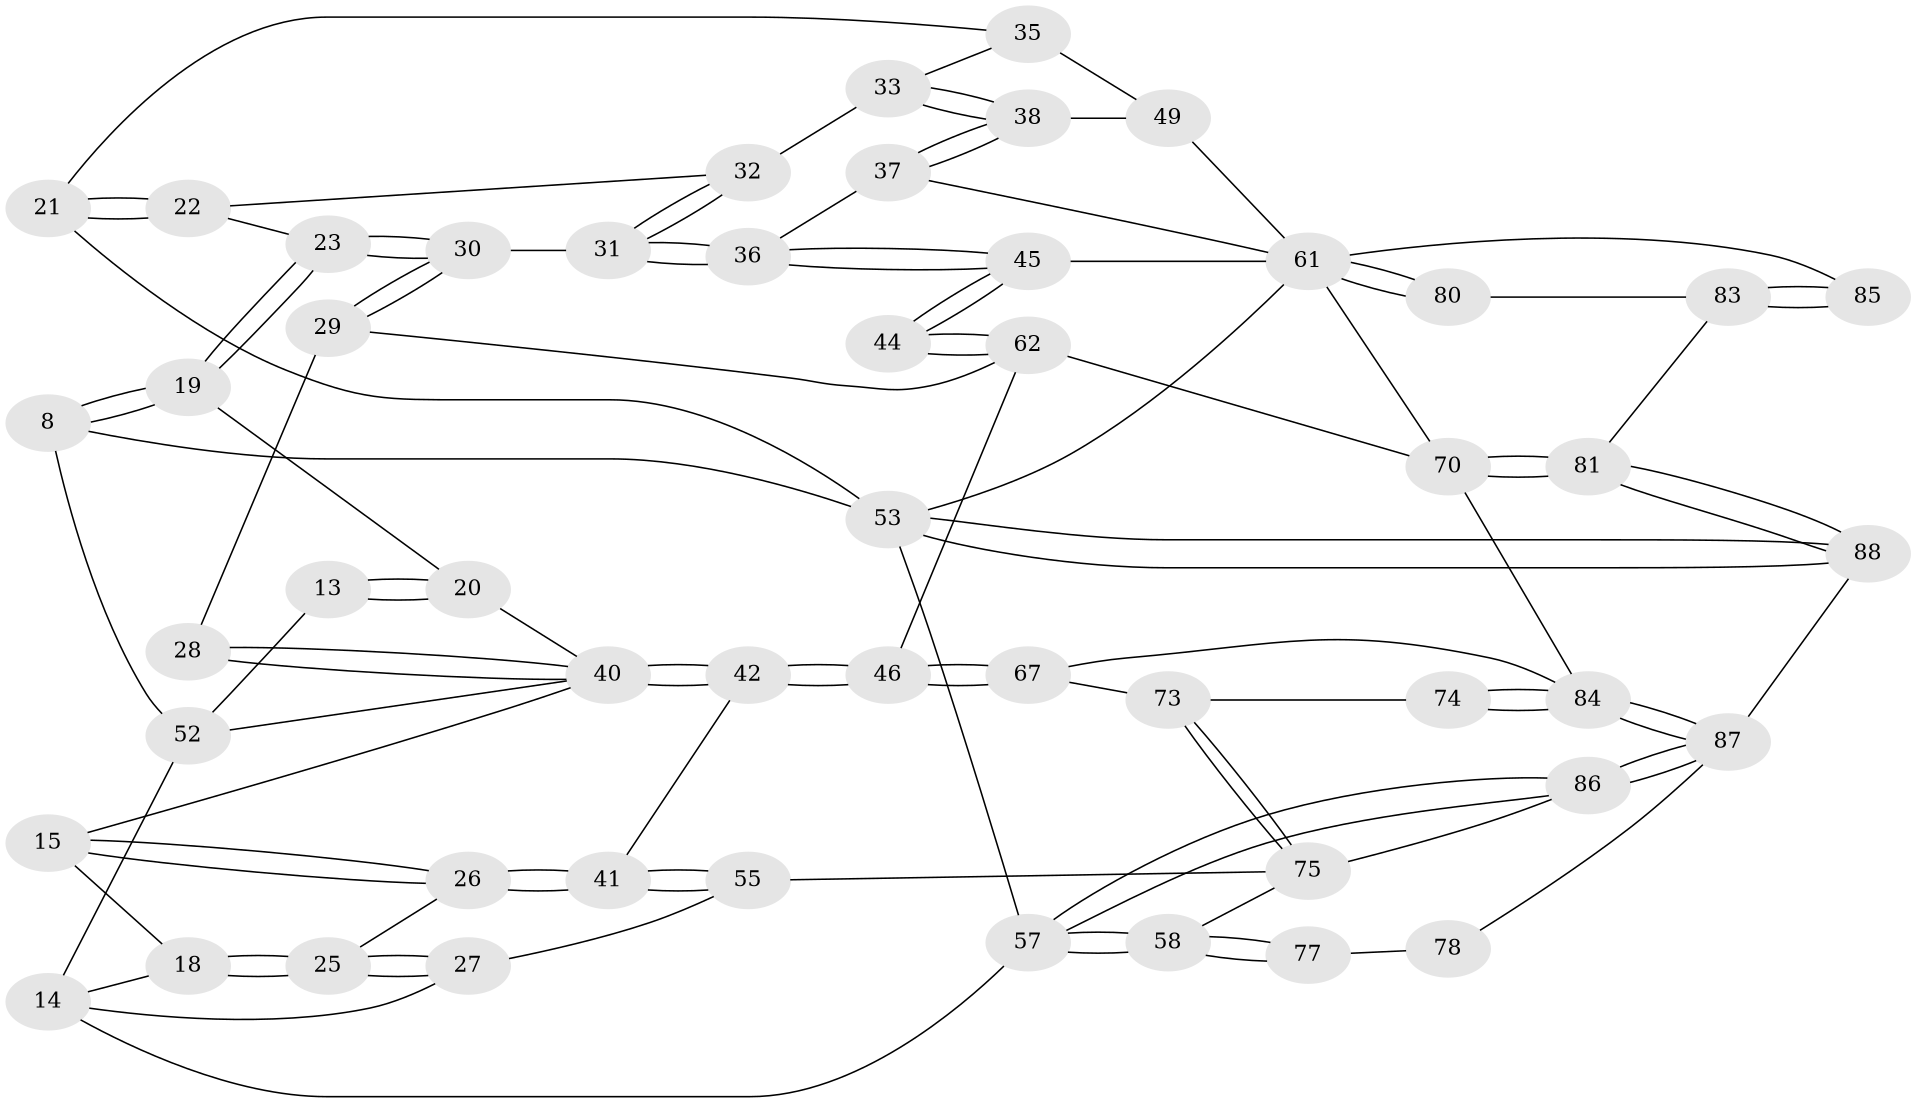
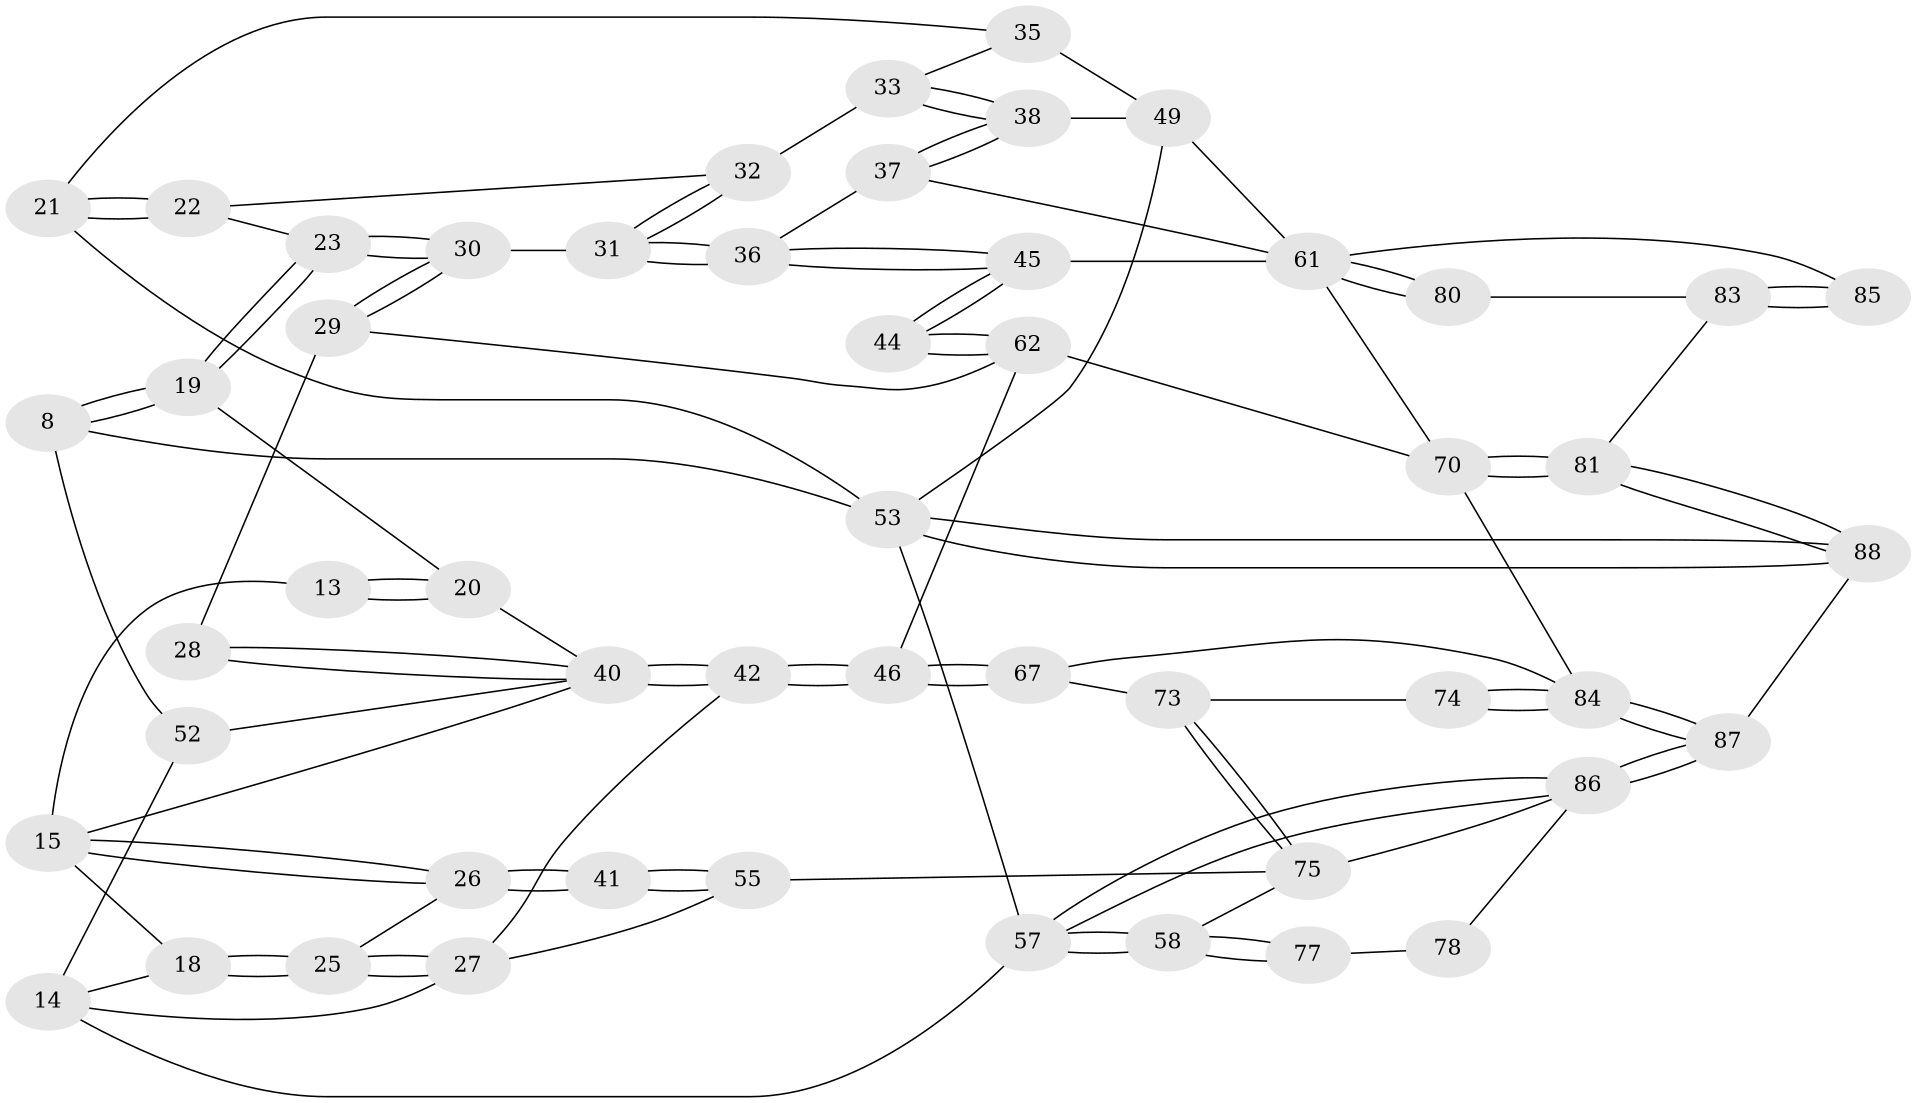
(1121, 422) -> (1095, 347)
(250, 673) -> (111, 648)
(678, 778) -> (594, 808)
(1596, 853) -> (1518, 867)
